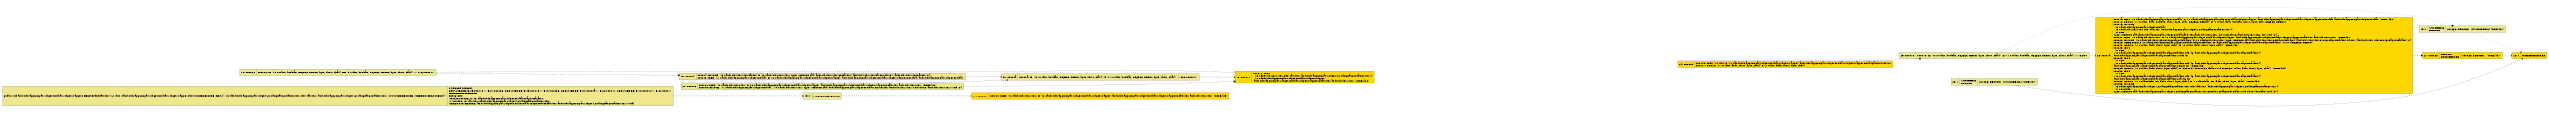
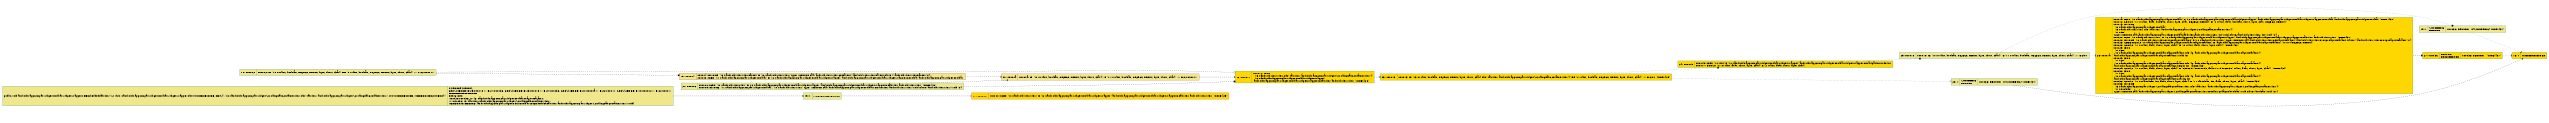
none -> (1526, 77)
